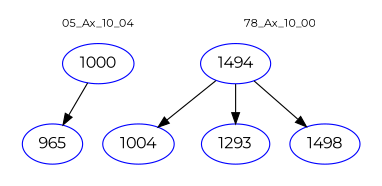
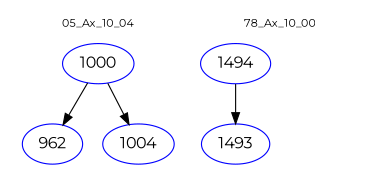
(199, 94) -> (116, 99)
(52, 144) -> (52, 144)
(236, 144) -> (236, 144)
(325, 144) -> none
